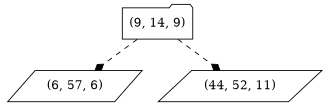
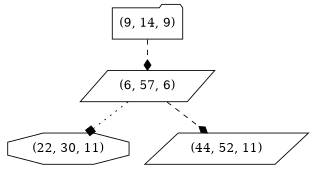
(195, 52) -> (183, 114)
none -> (68, 149)
